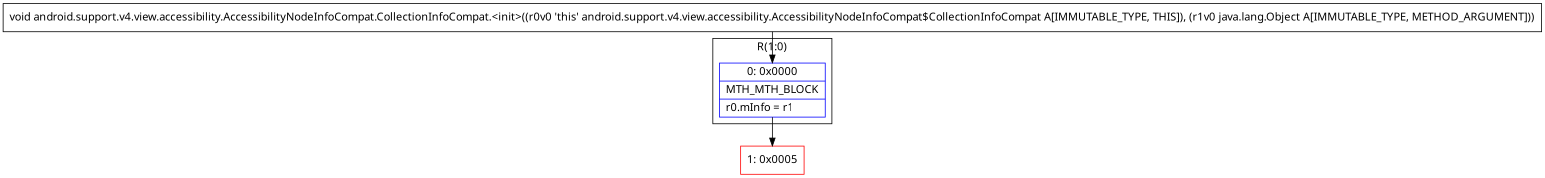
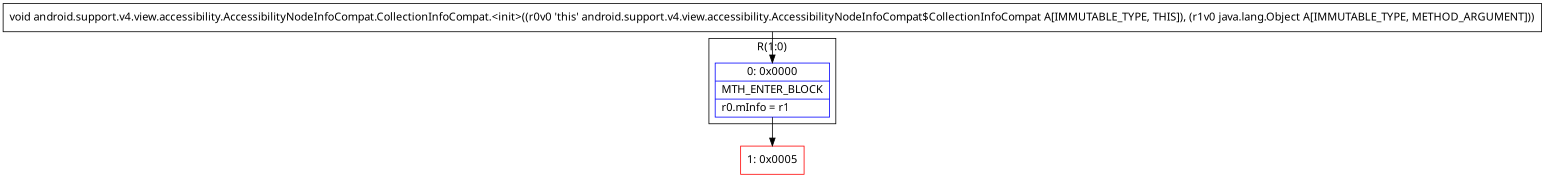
(772, 90) -> (772, 90)
